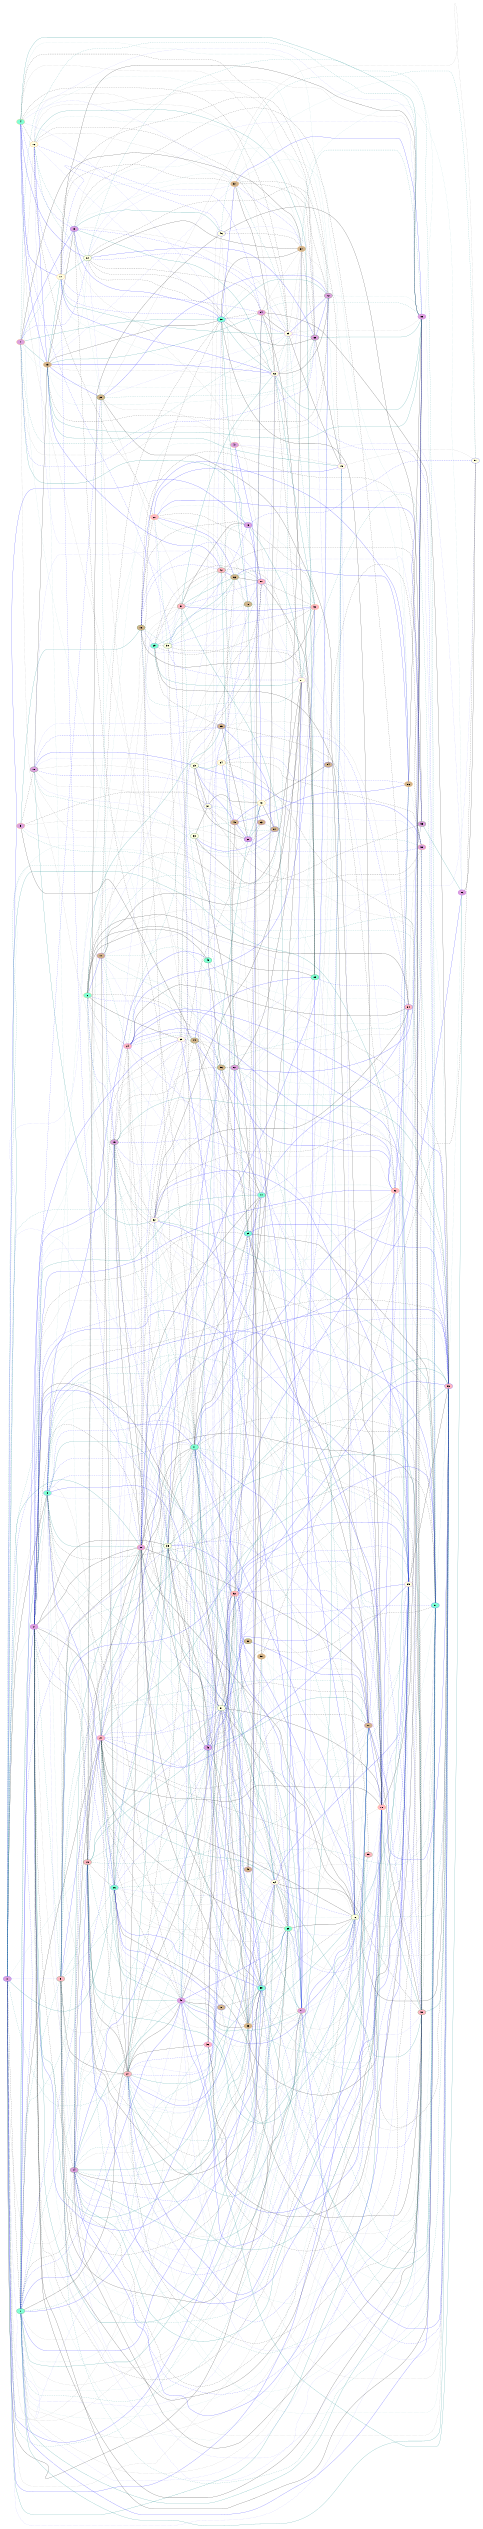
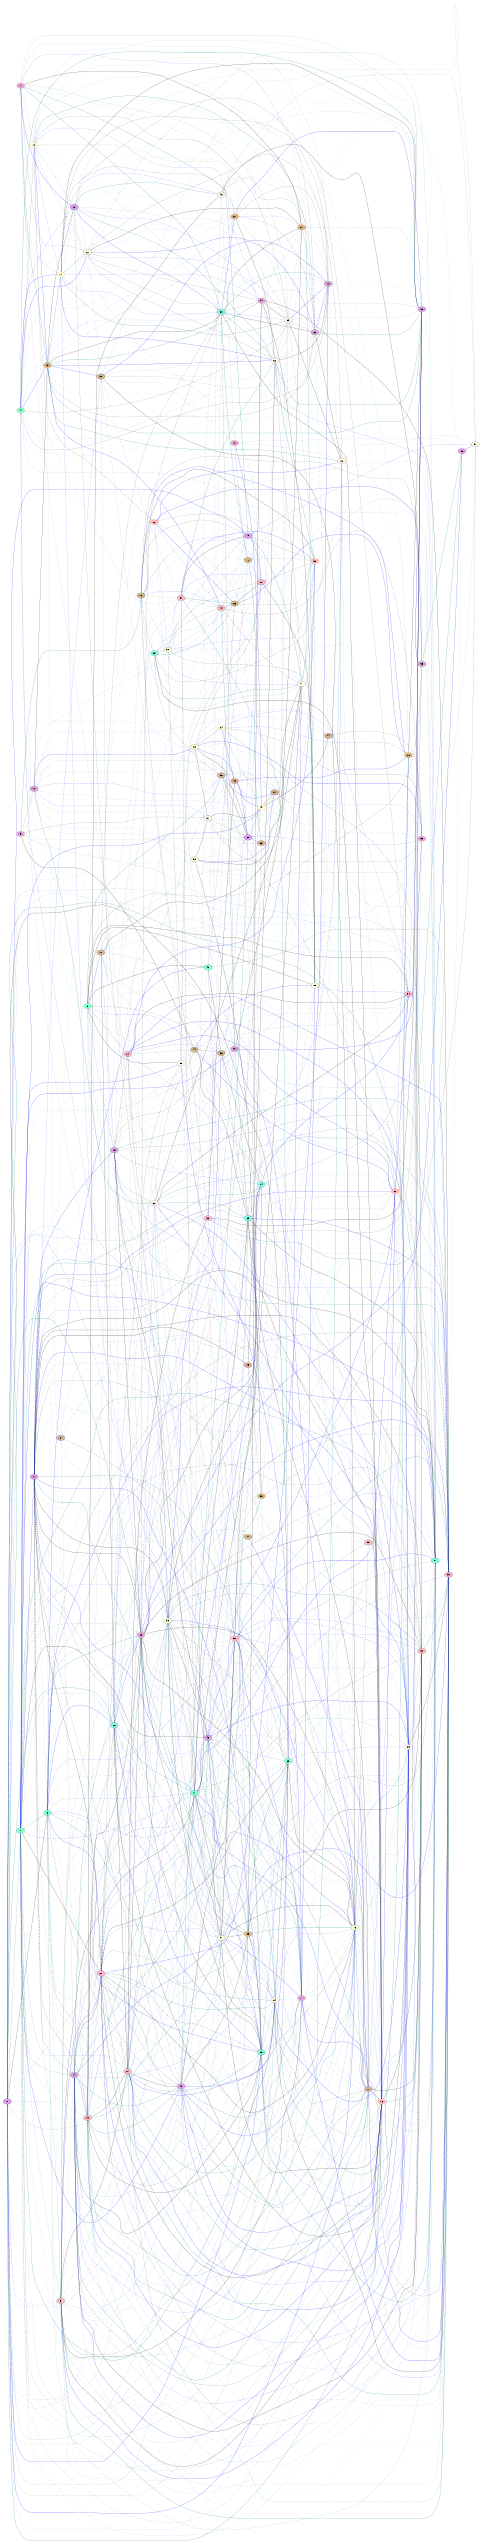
(315, 977) -> (315, 985)
(150, 1956) -> (125, 1679)
